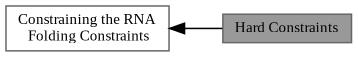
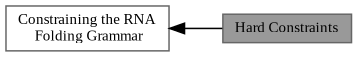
(88, 28) -> (88, 28)
